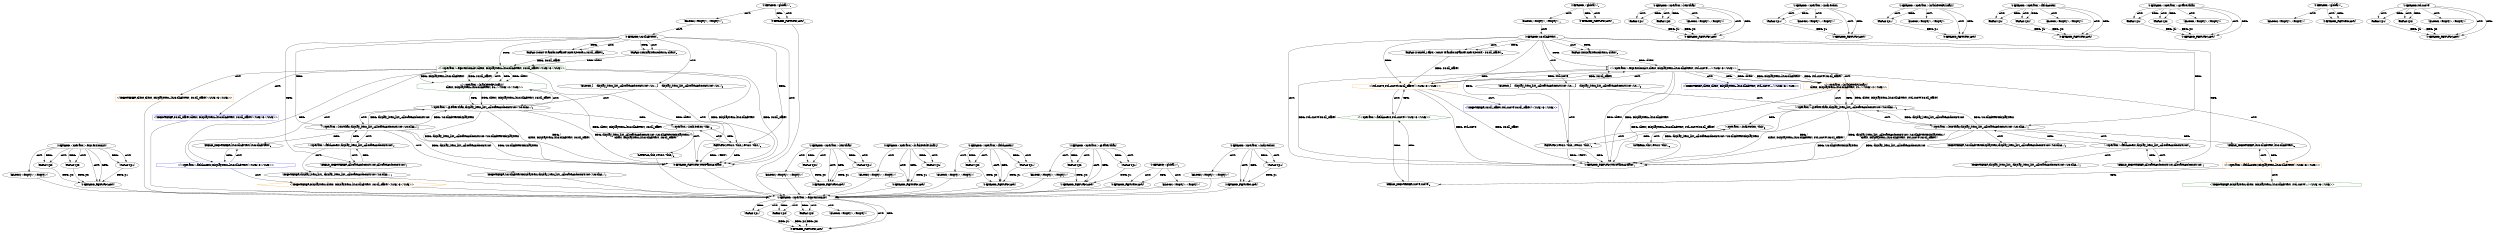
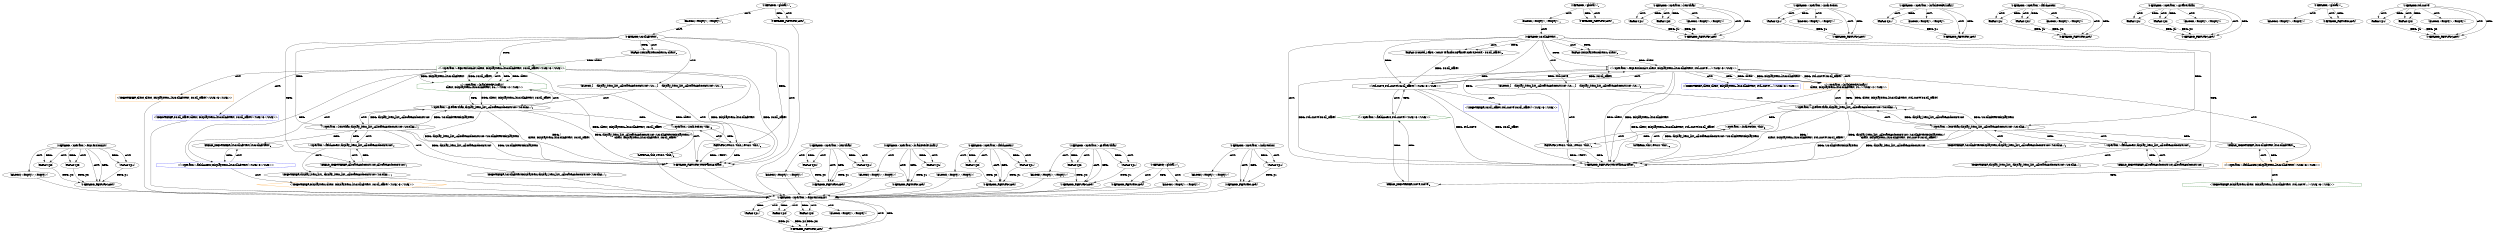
(565, 53) -> none
(1405, 86) -> (1405, 86)
